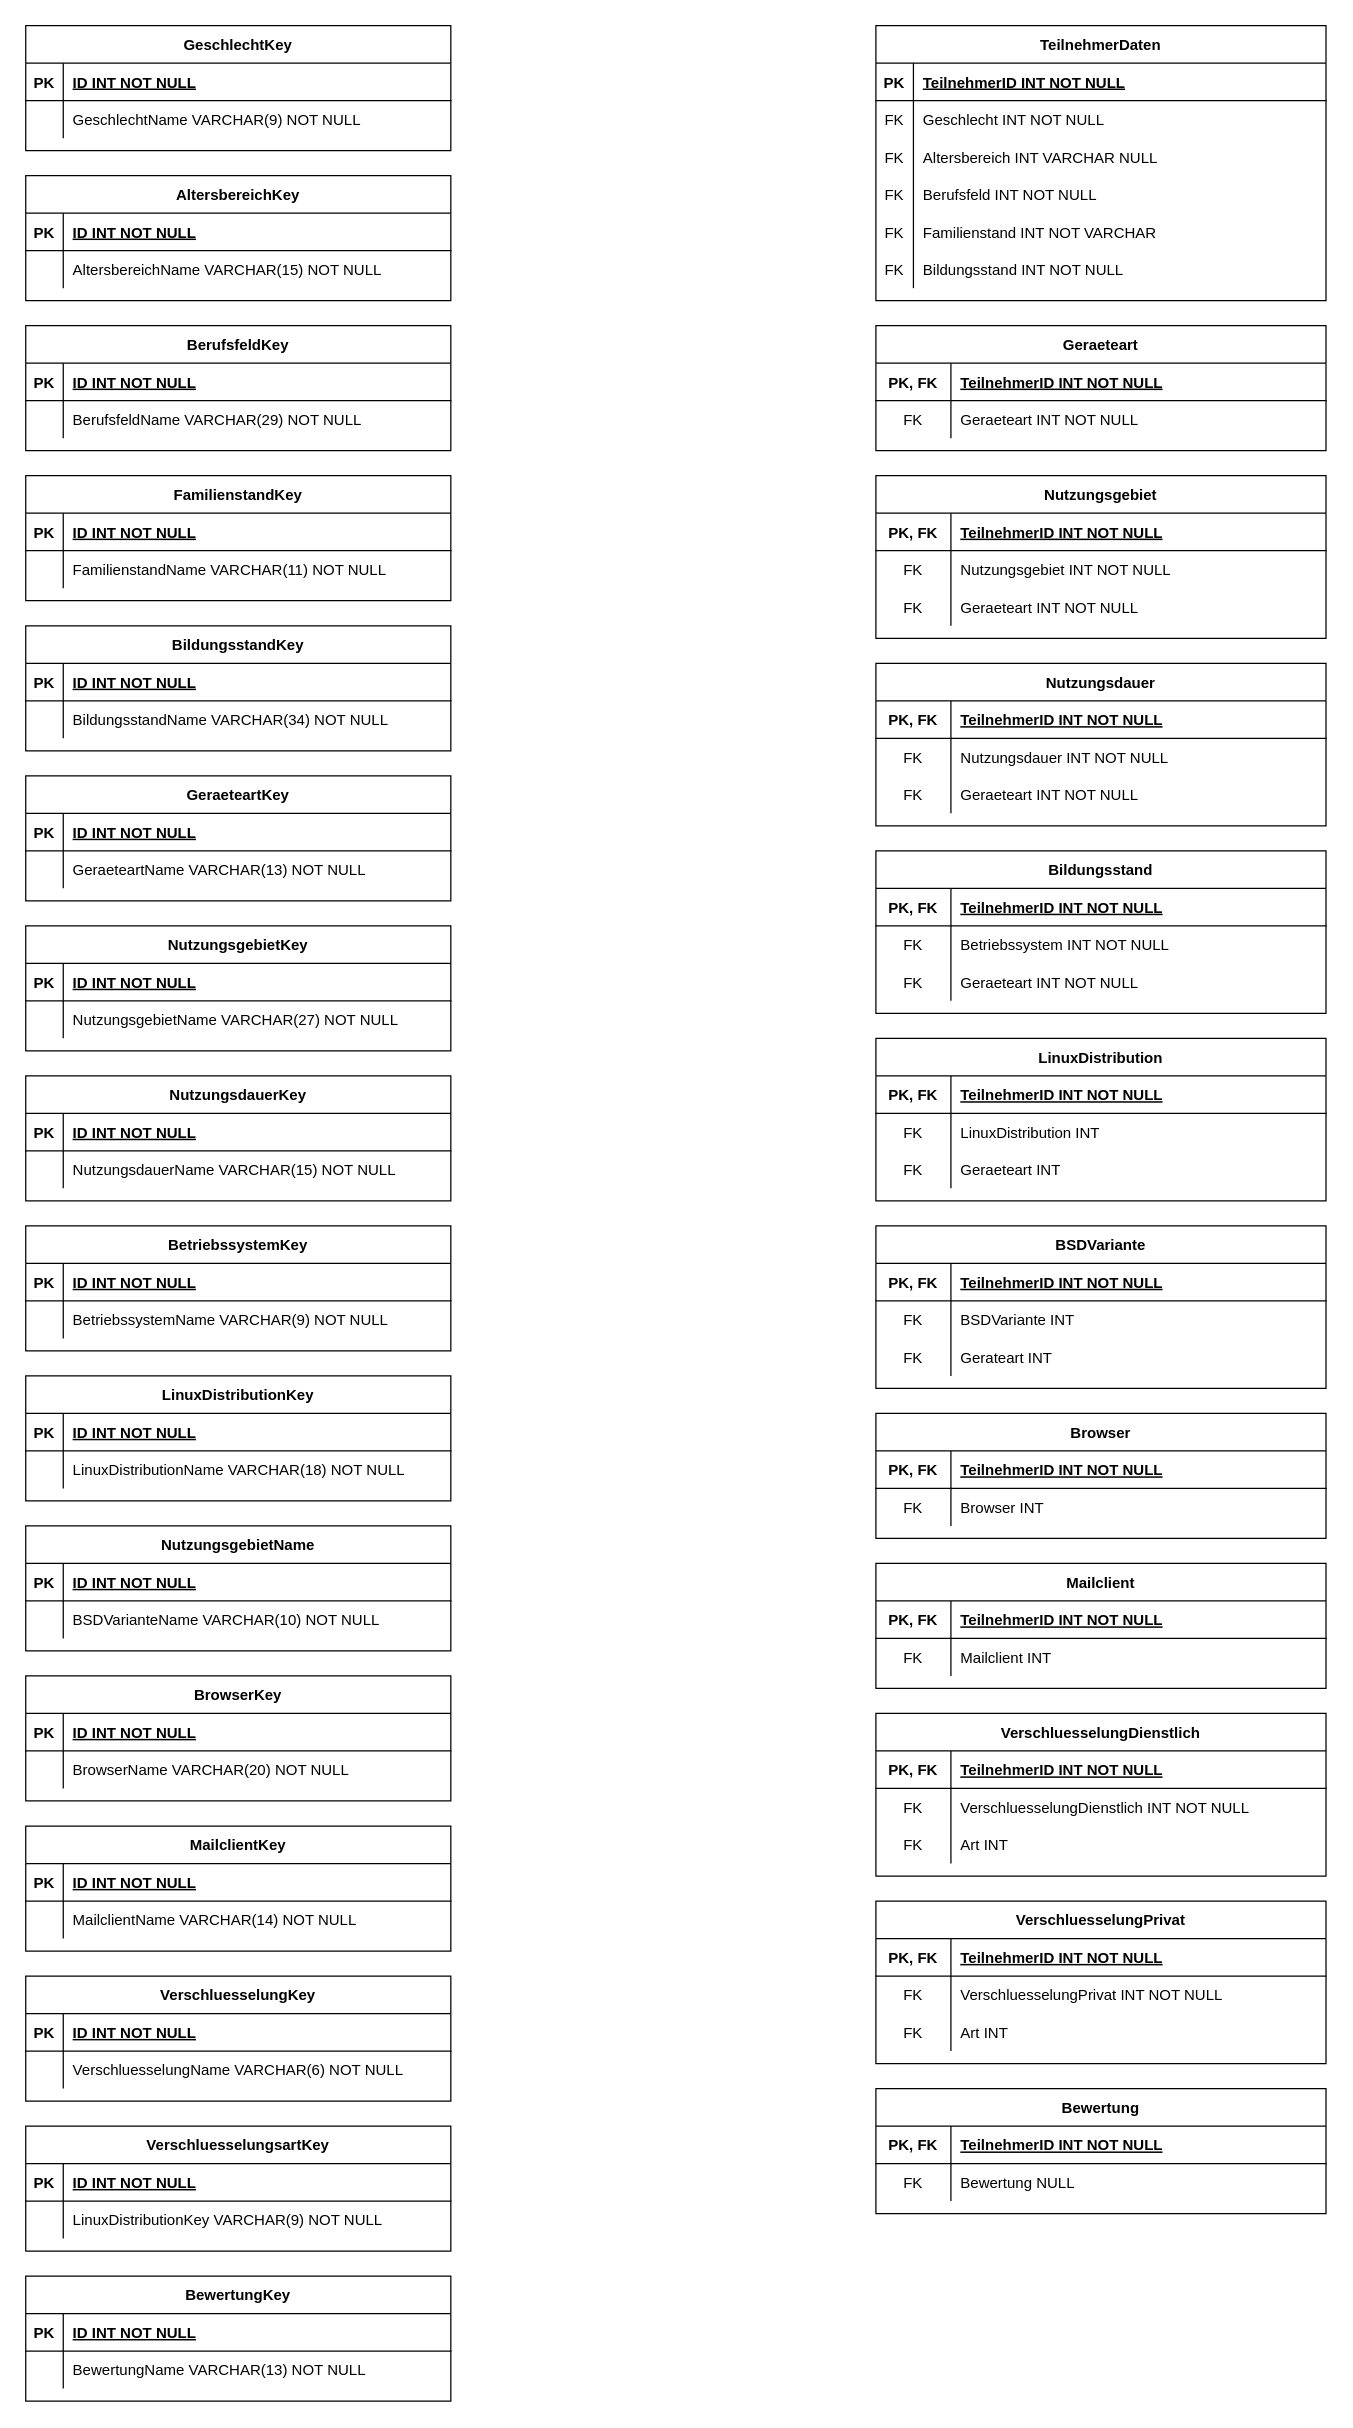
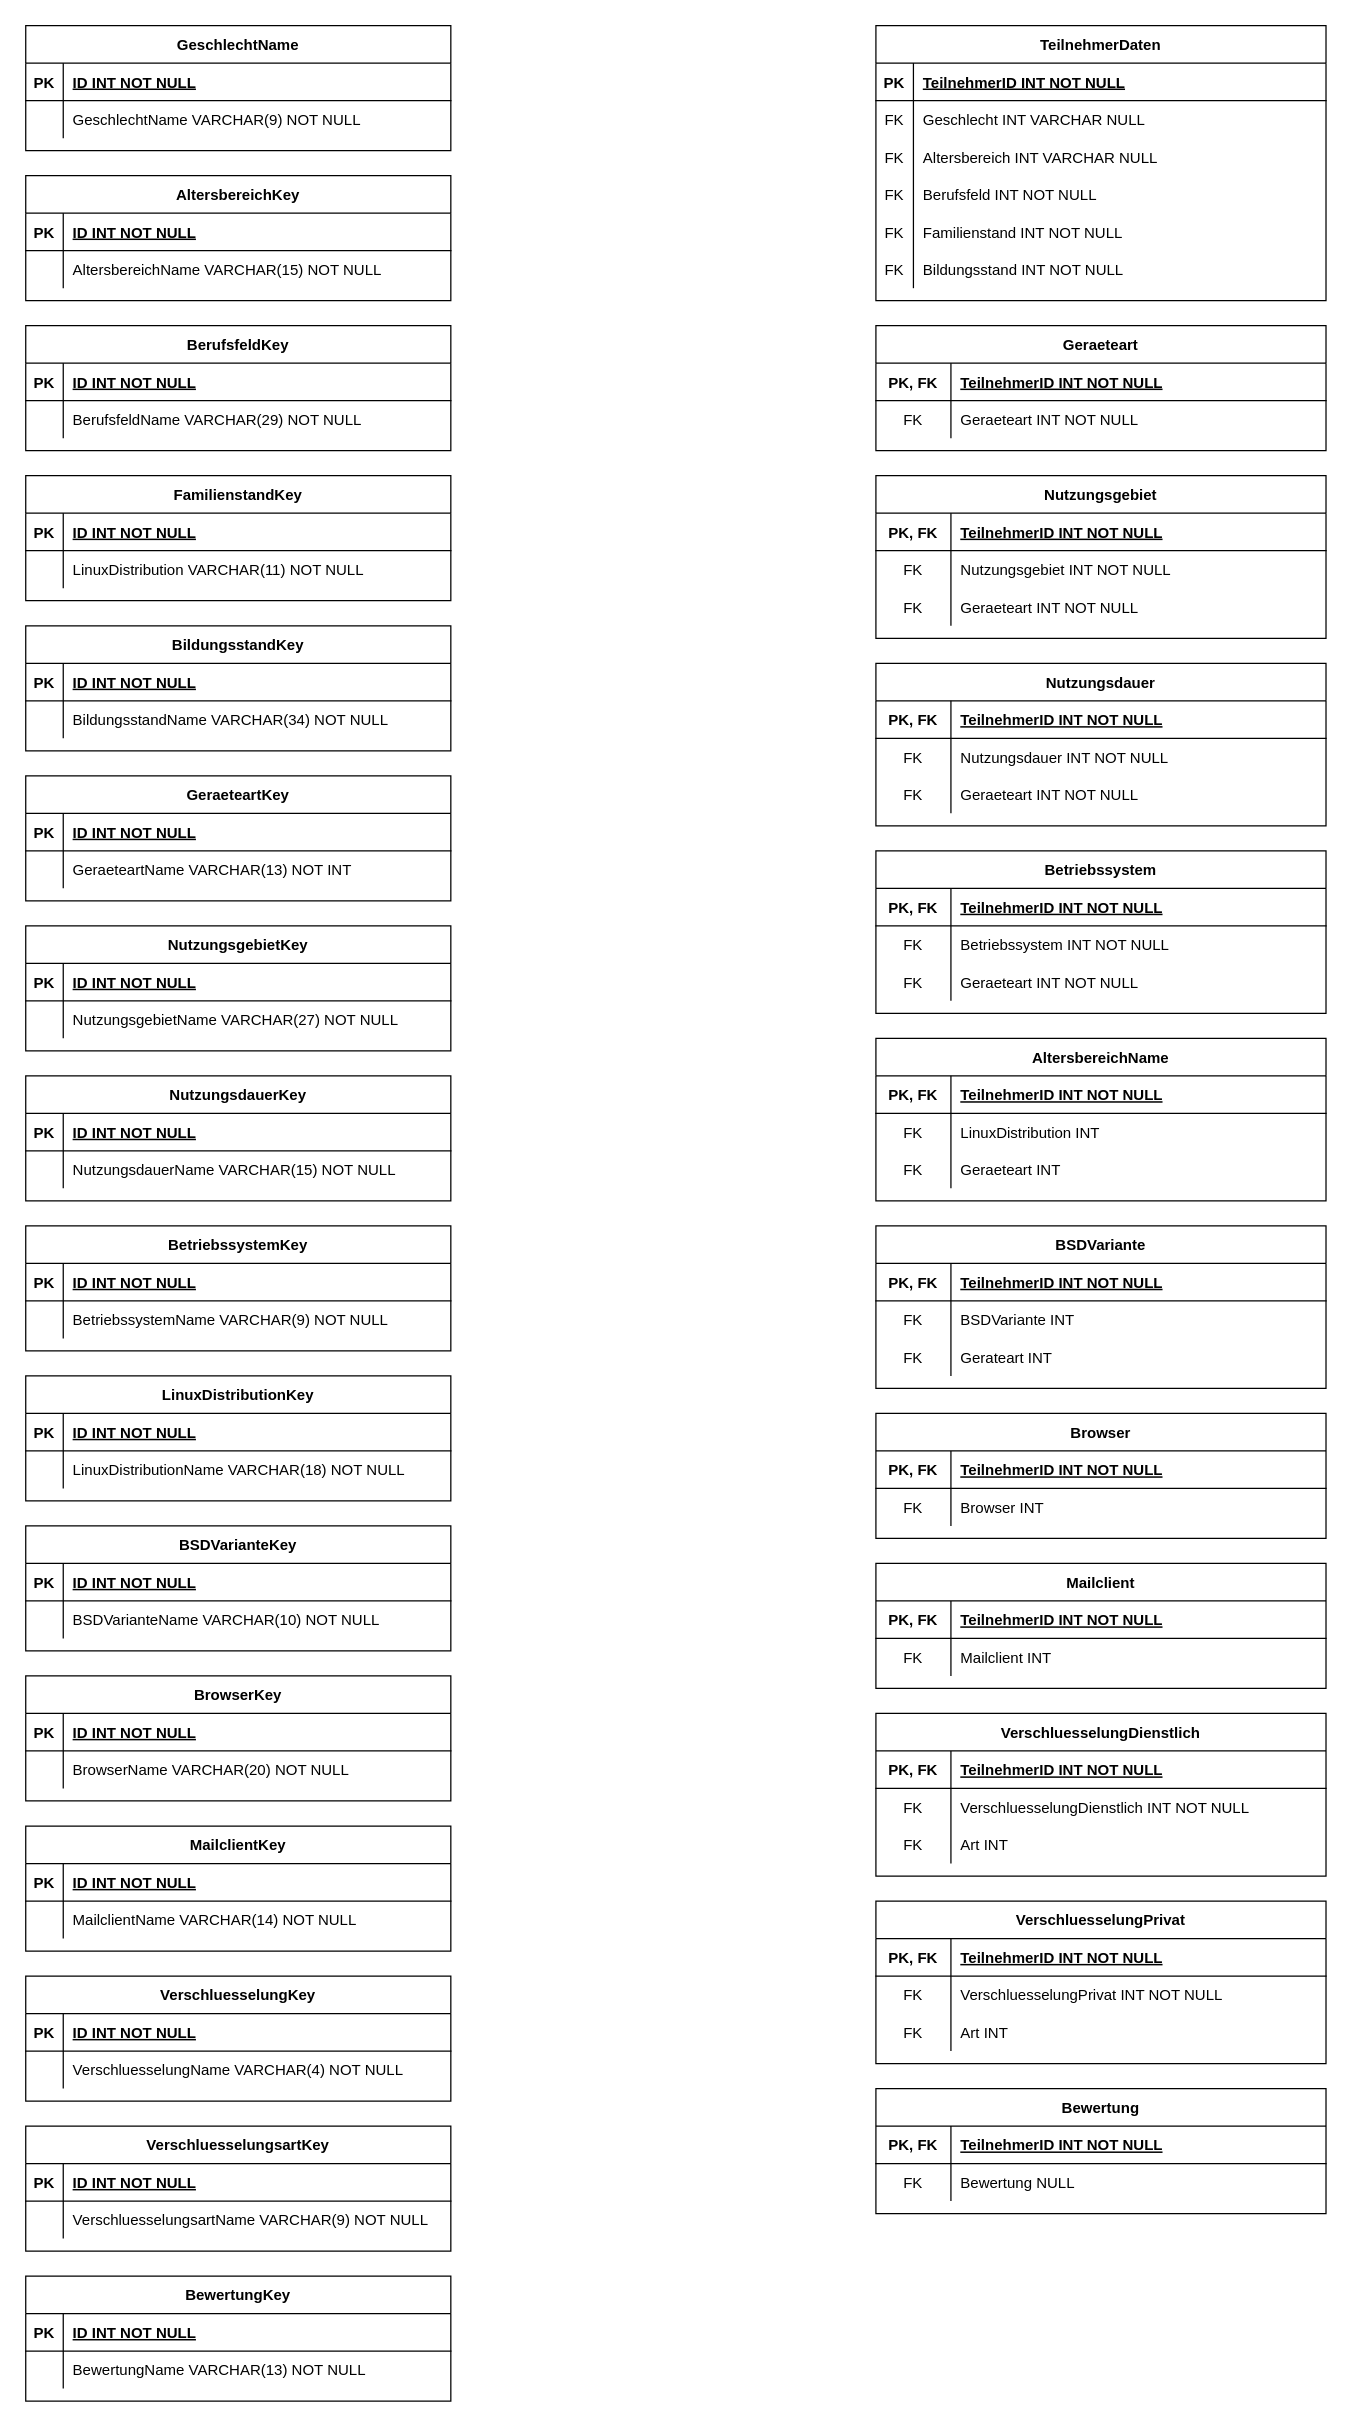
(238, 45) -> (238, 45)
(1011, 120) -> (1028, 120)
(1033, 233) -> (1020, 233)
(220, 570) -> (218, 570)
(214, 870) -> (209, 870)
(1100, 870) -> (1100, 870)
(1100, 1058) -> (1100, 1058)
(238, 1545) -> (238, 1545)
(231, 2070) -> (231, 2070)
(227, 2220) -> (248, 2220)
